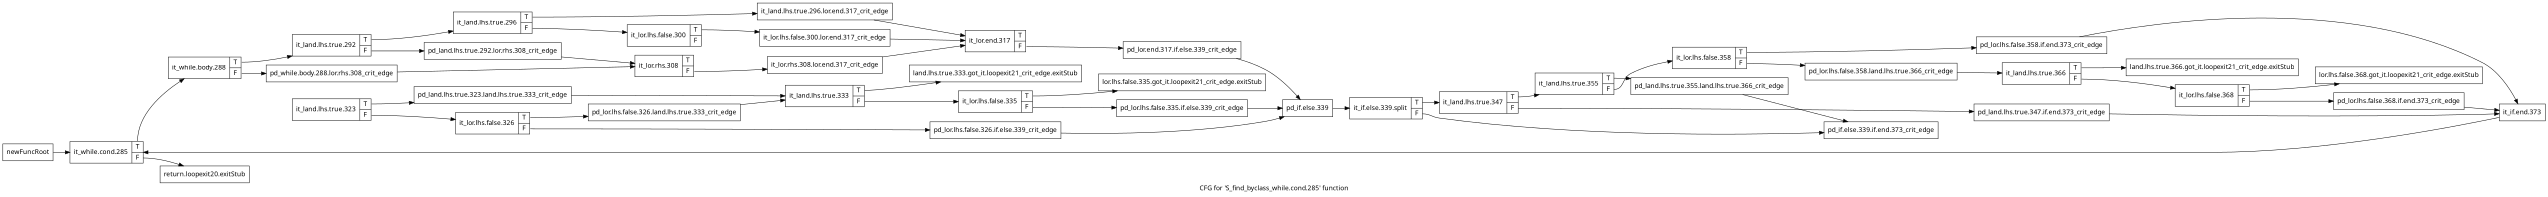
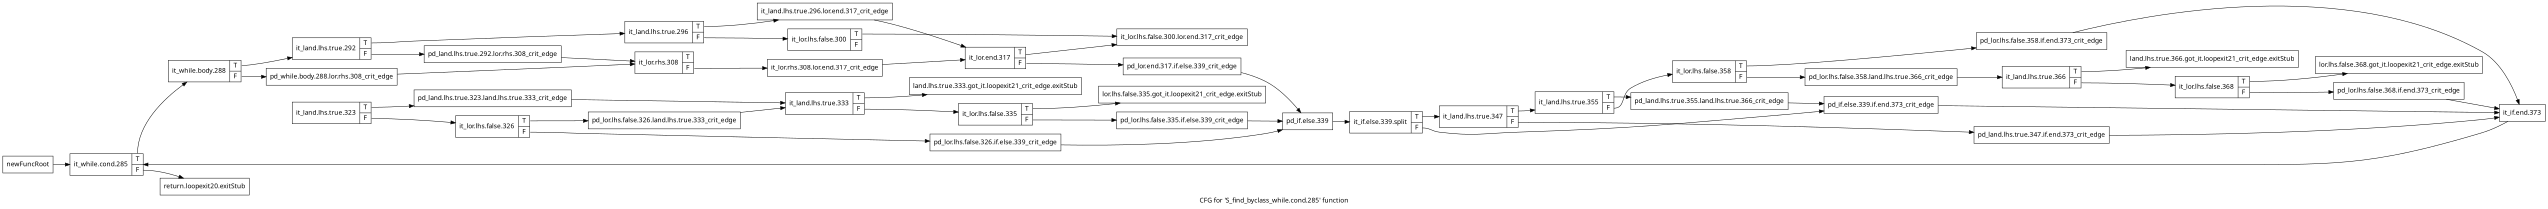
(925, 40) -> (1069, 50)
none -> (2216, 109)
